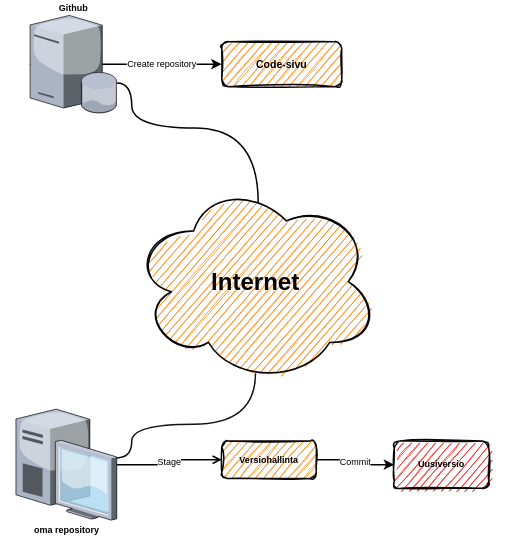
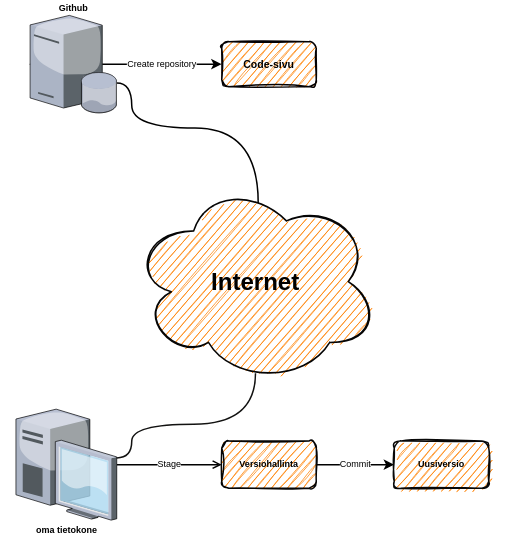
(282, 64) -> (269, 64)
(269, 460) -> (269, 465)
(441, 465) -> (441, 465)
(67, 531) -> (67, 531)
